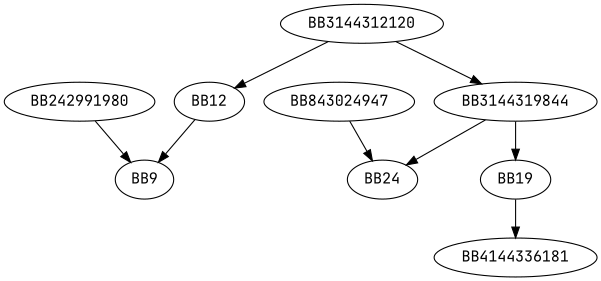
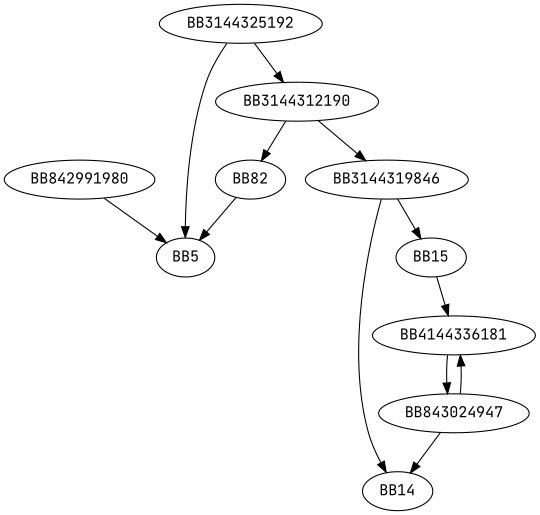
none -> (241, 24)
(362, 24) -> (297, 102)
(80, 102) -> (80, 180)
(209, 102) -> (251, 180)
(516, 102) -> (387, 180)
(144, 180) -> (186, 258)
(383, 180) -> (398, 491)
(516, 180) -> (431, 258)
none -> (447, 369)
none -> (461, 380)
